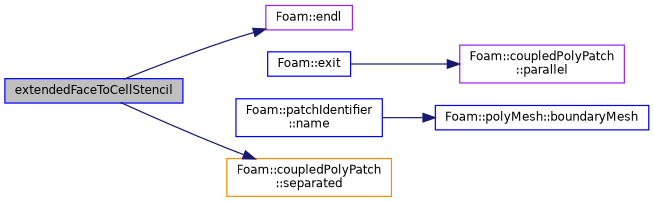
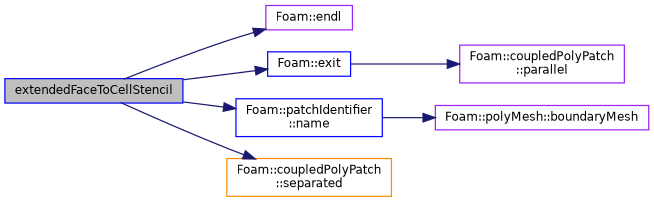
none -> (219, 75)
none -> (203, 104)
(542, 118) -> (542, 118)
